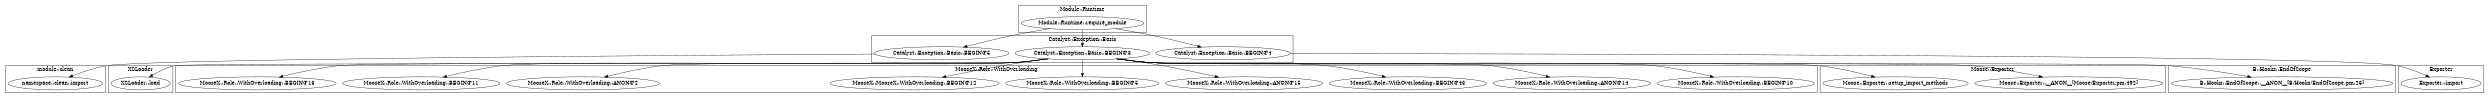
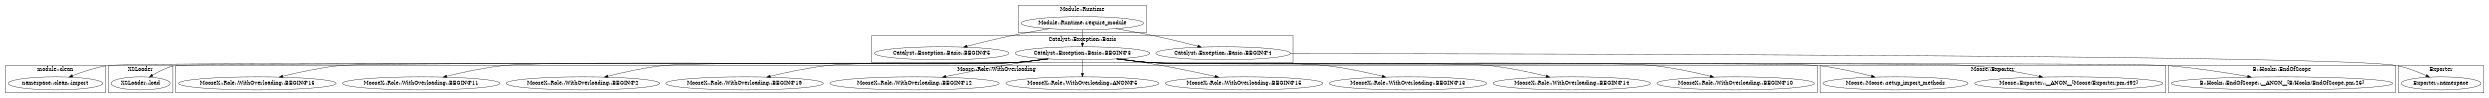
(473, 57) -> (560, 63)
(997, 70) -> (997, 70)
(583, 83) -> (583, 83)
none -> (745, 83)
(915, 83) -> (915, 83)
(1082, 83) -> (1082, 83)
(1244, 83) -> (1244, 83)
(1408, 83) -> (1408, 83)
(1572, 83) -> (1572, 83)
(1896, 83) -> (1896, 83)
(2441, 83) -> (2441, 83)
